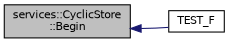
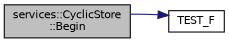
(155, 28) -> (144, 14)
